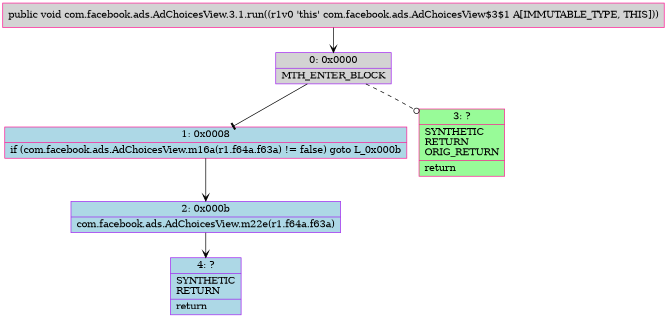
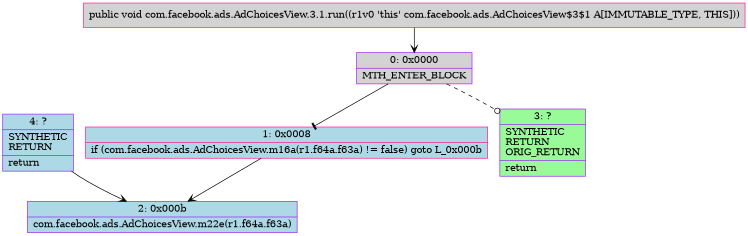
(462, 143) -> (543, 143)
(206, 242) -> (95, 186)
